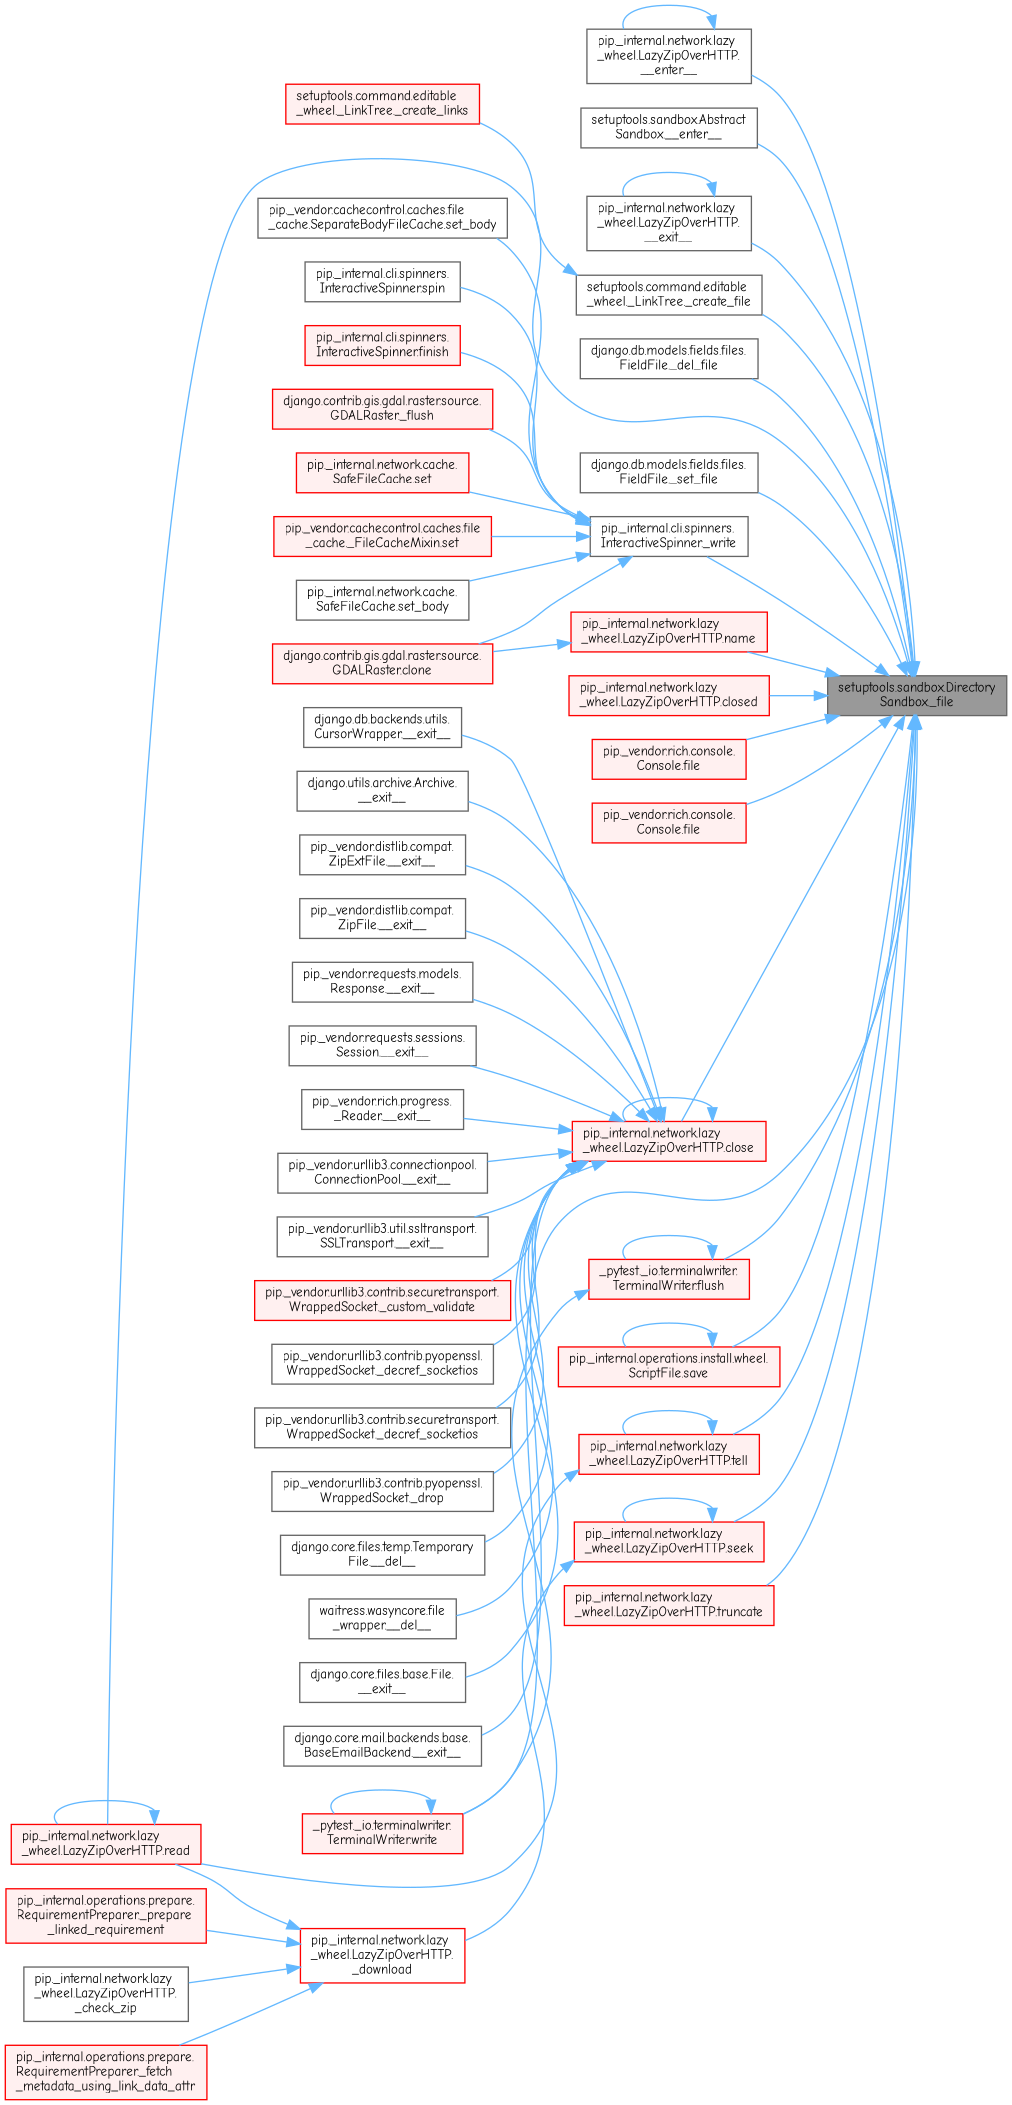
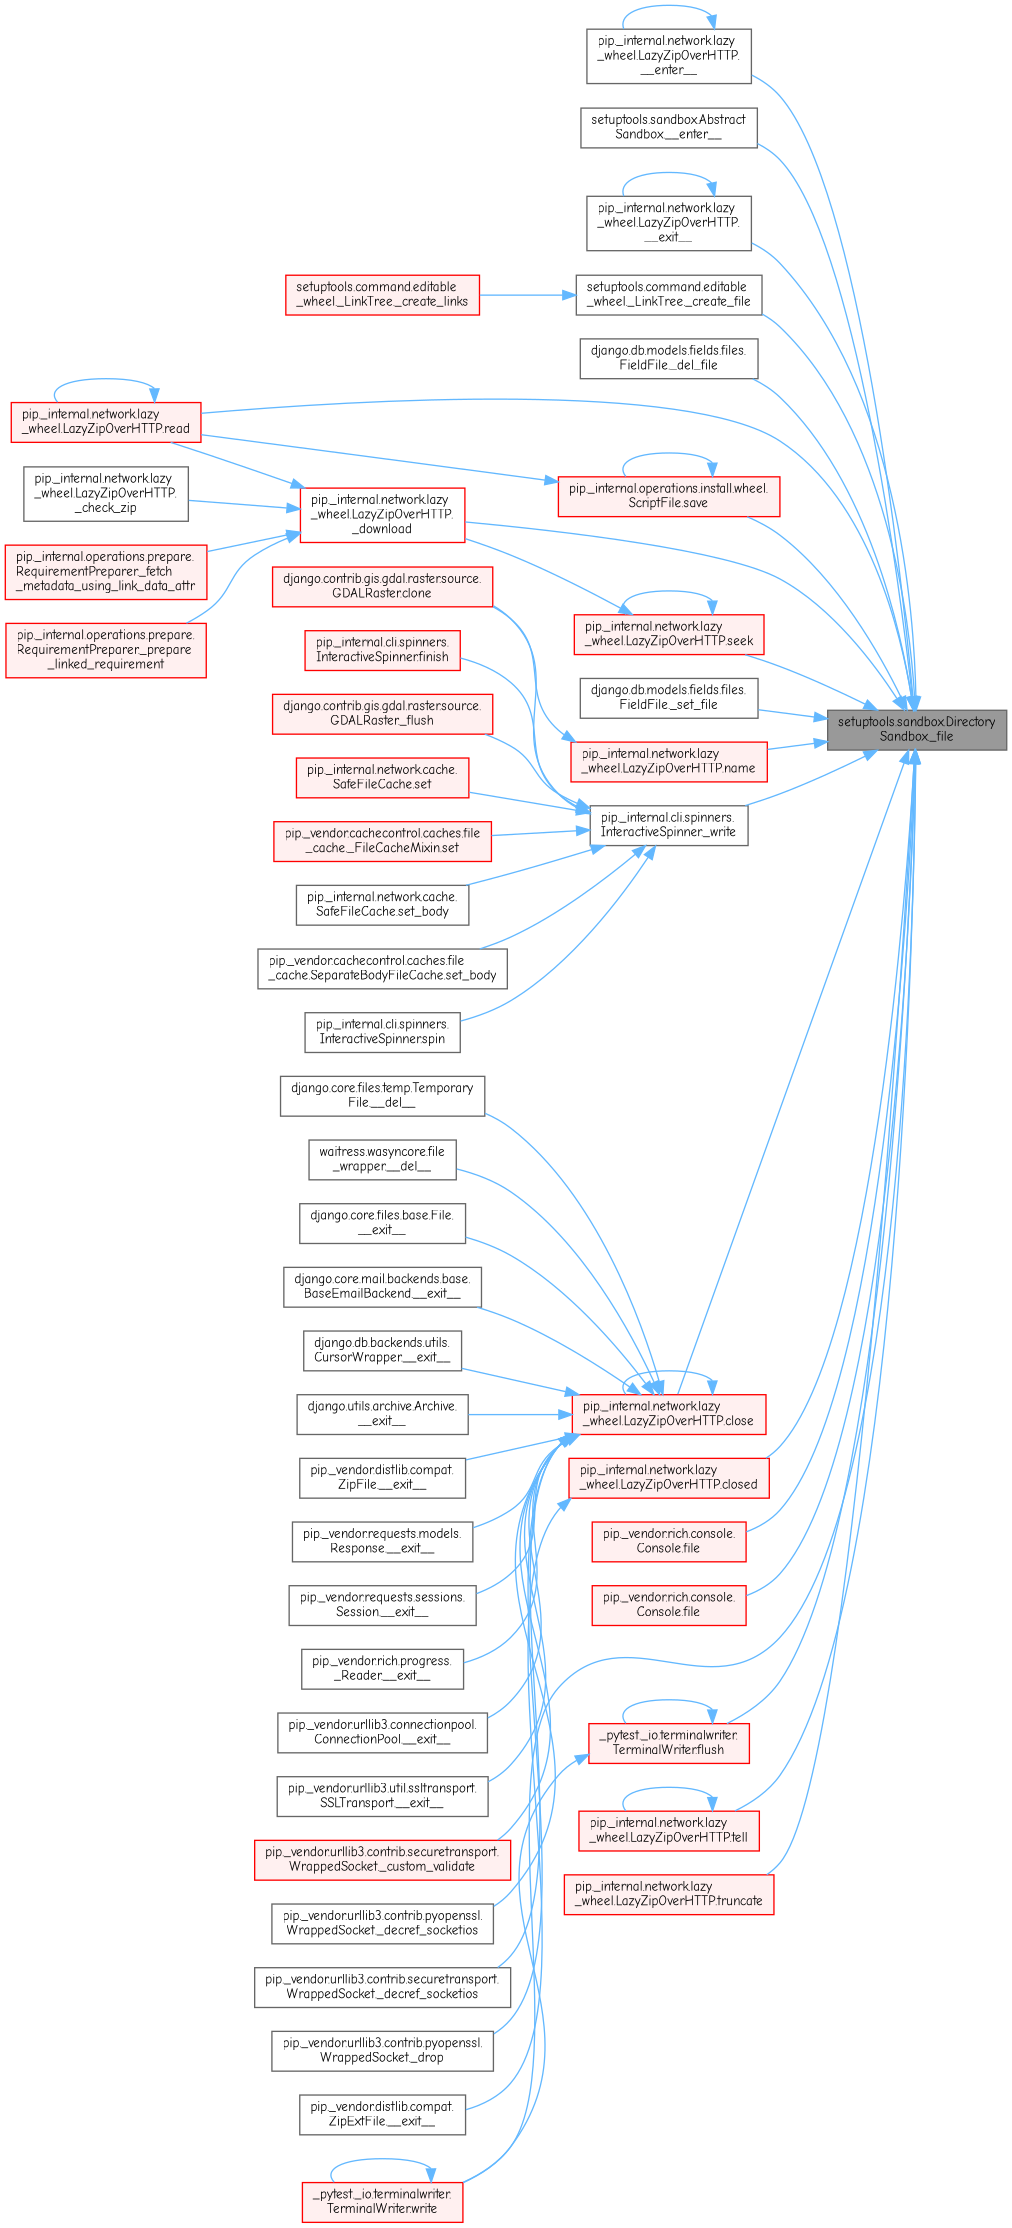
none -> (708, 556)
(585, 966) -> (537, 1821)
(531, 1840) -> (373, 457)
